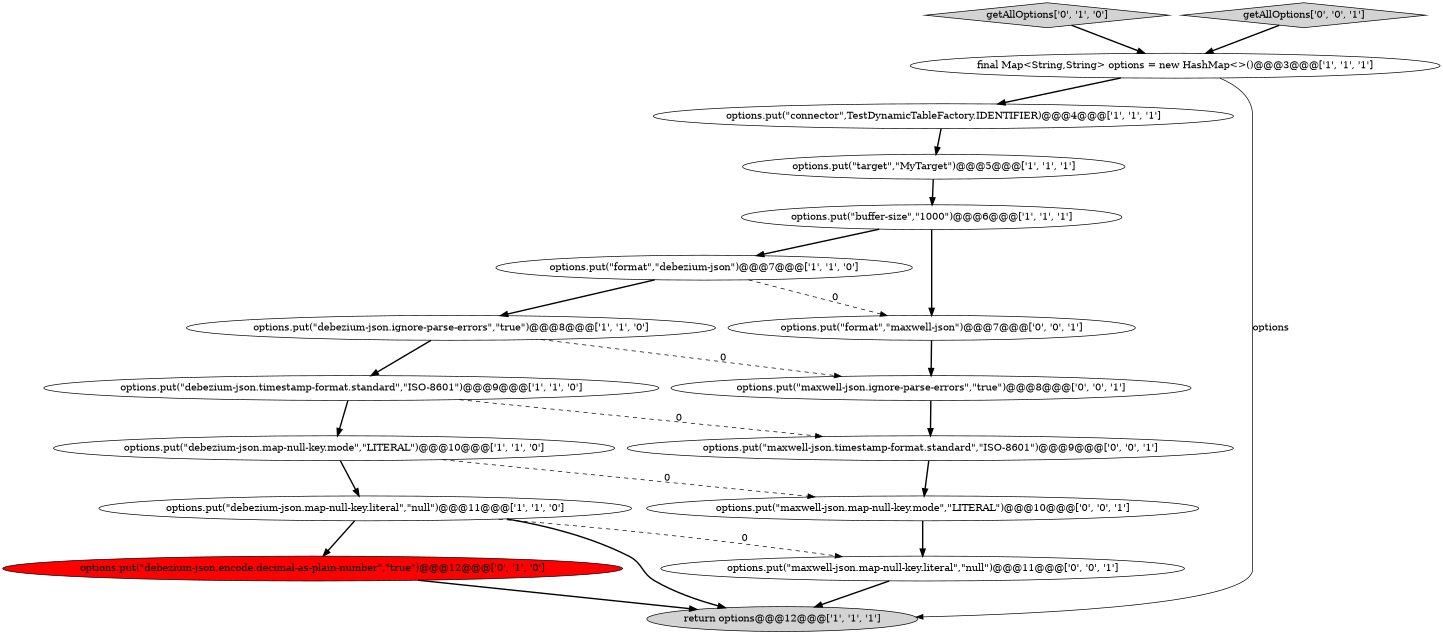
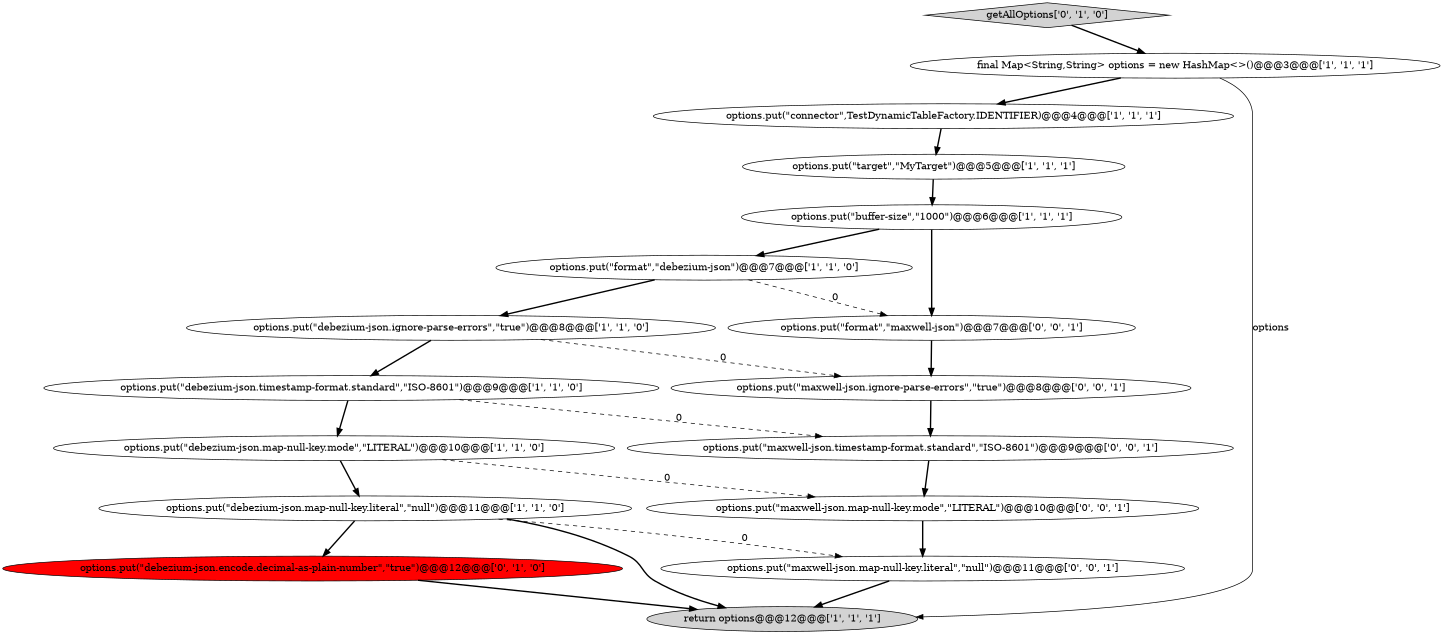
(1304, 15) -> none
